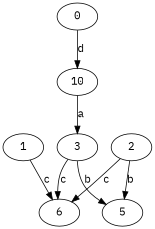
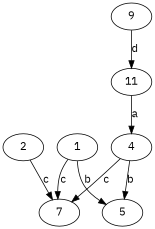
(77, 17) -> (131, 17)
(77, 82) -> (131, 82)
(77, 147) -> (131, 147)
(128, 176) -> (83, 184)
(59, 213) -> (59, 213)
